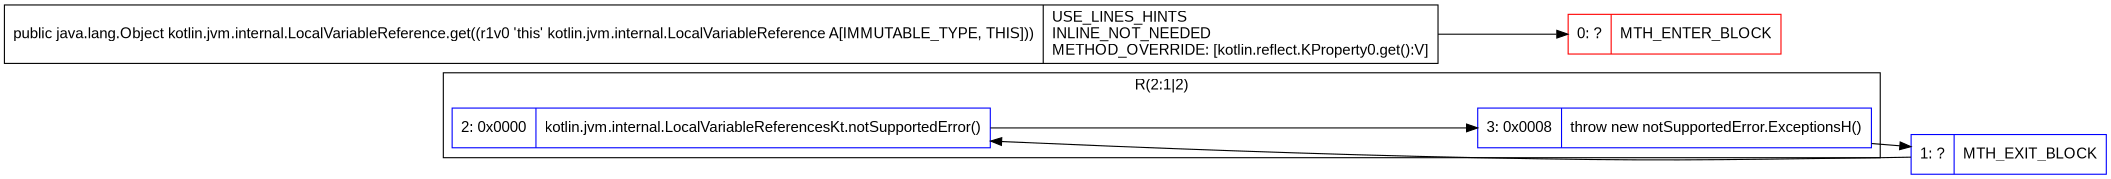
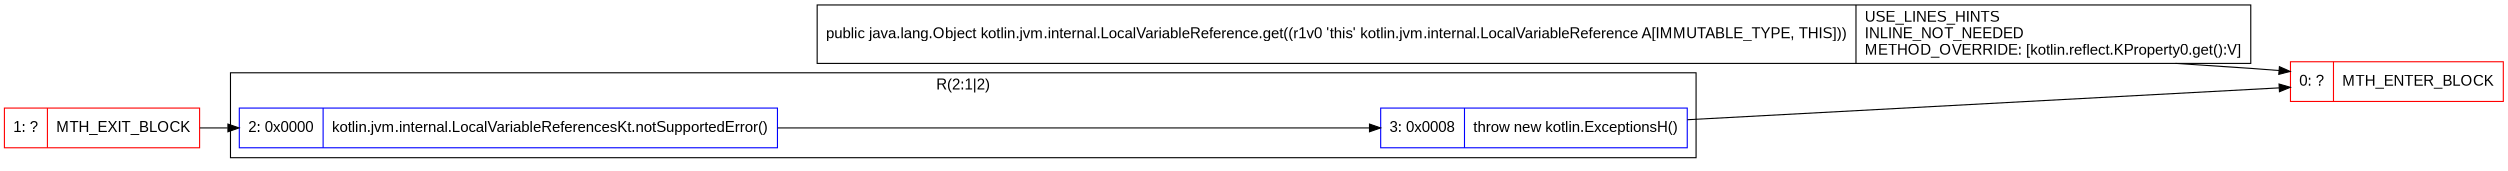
(1716, 127) -> (1576, 127)
(1887, 145) -> (1983, 104)
(2009, 154) -> (102, 128)
